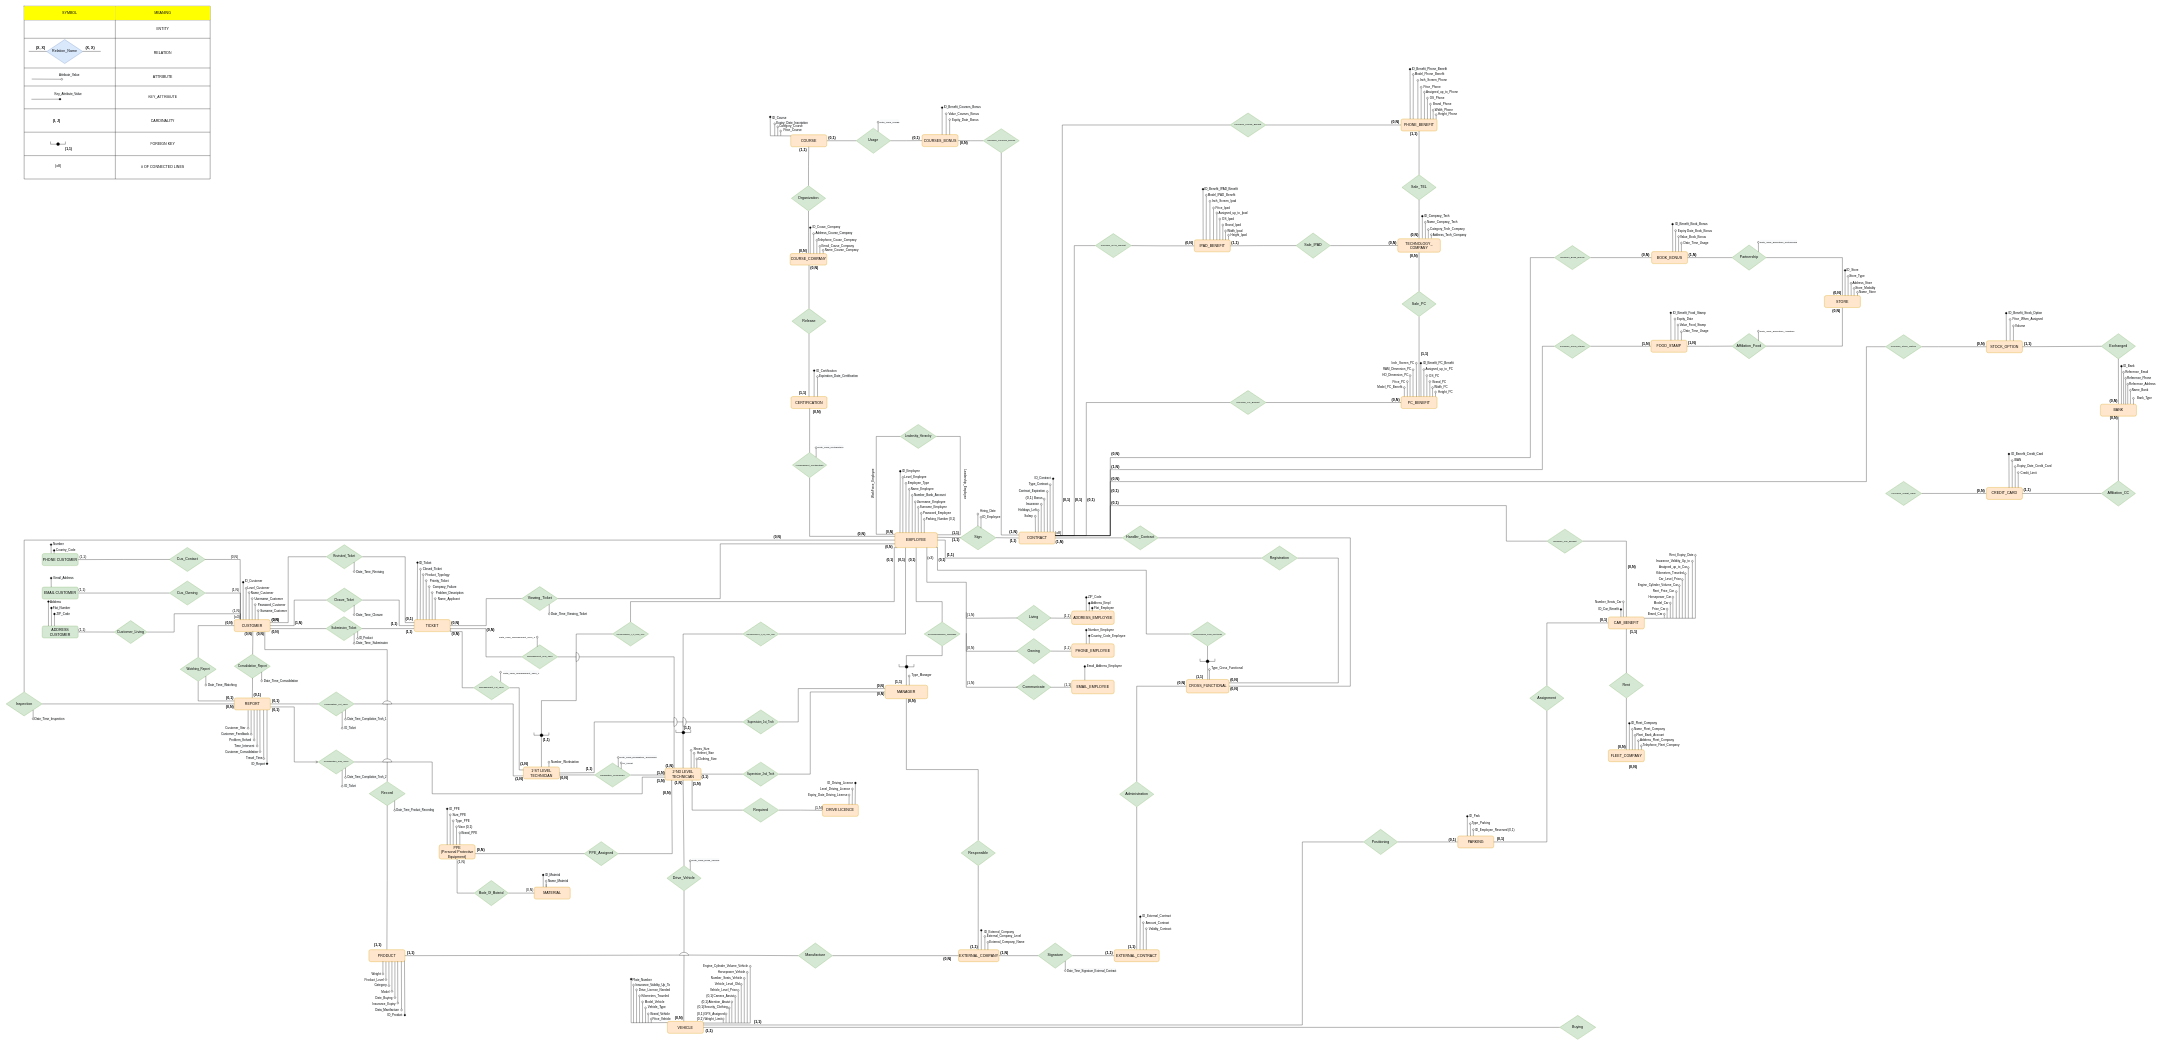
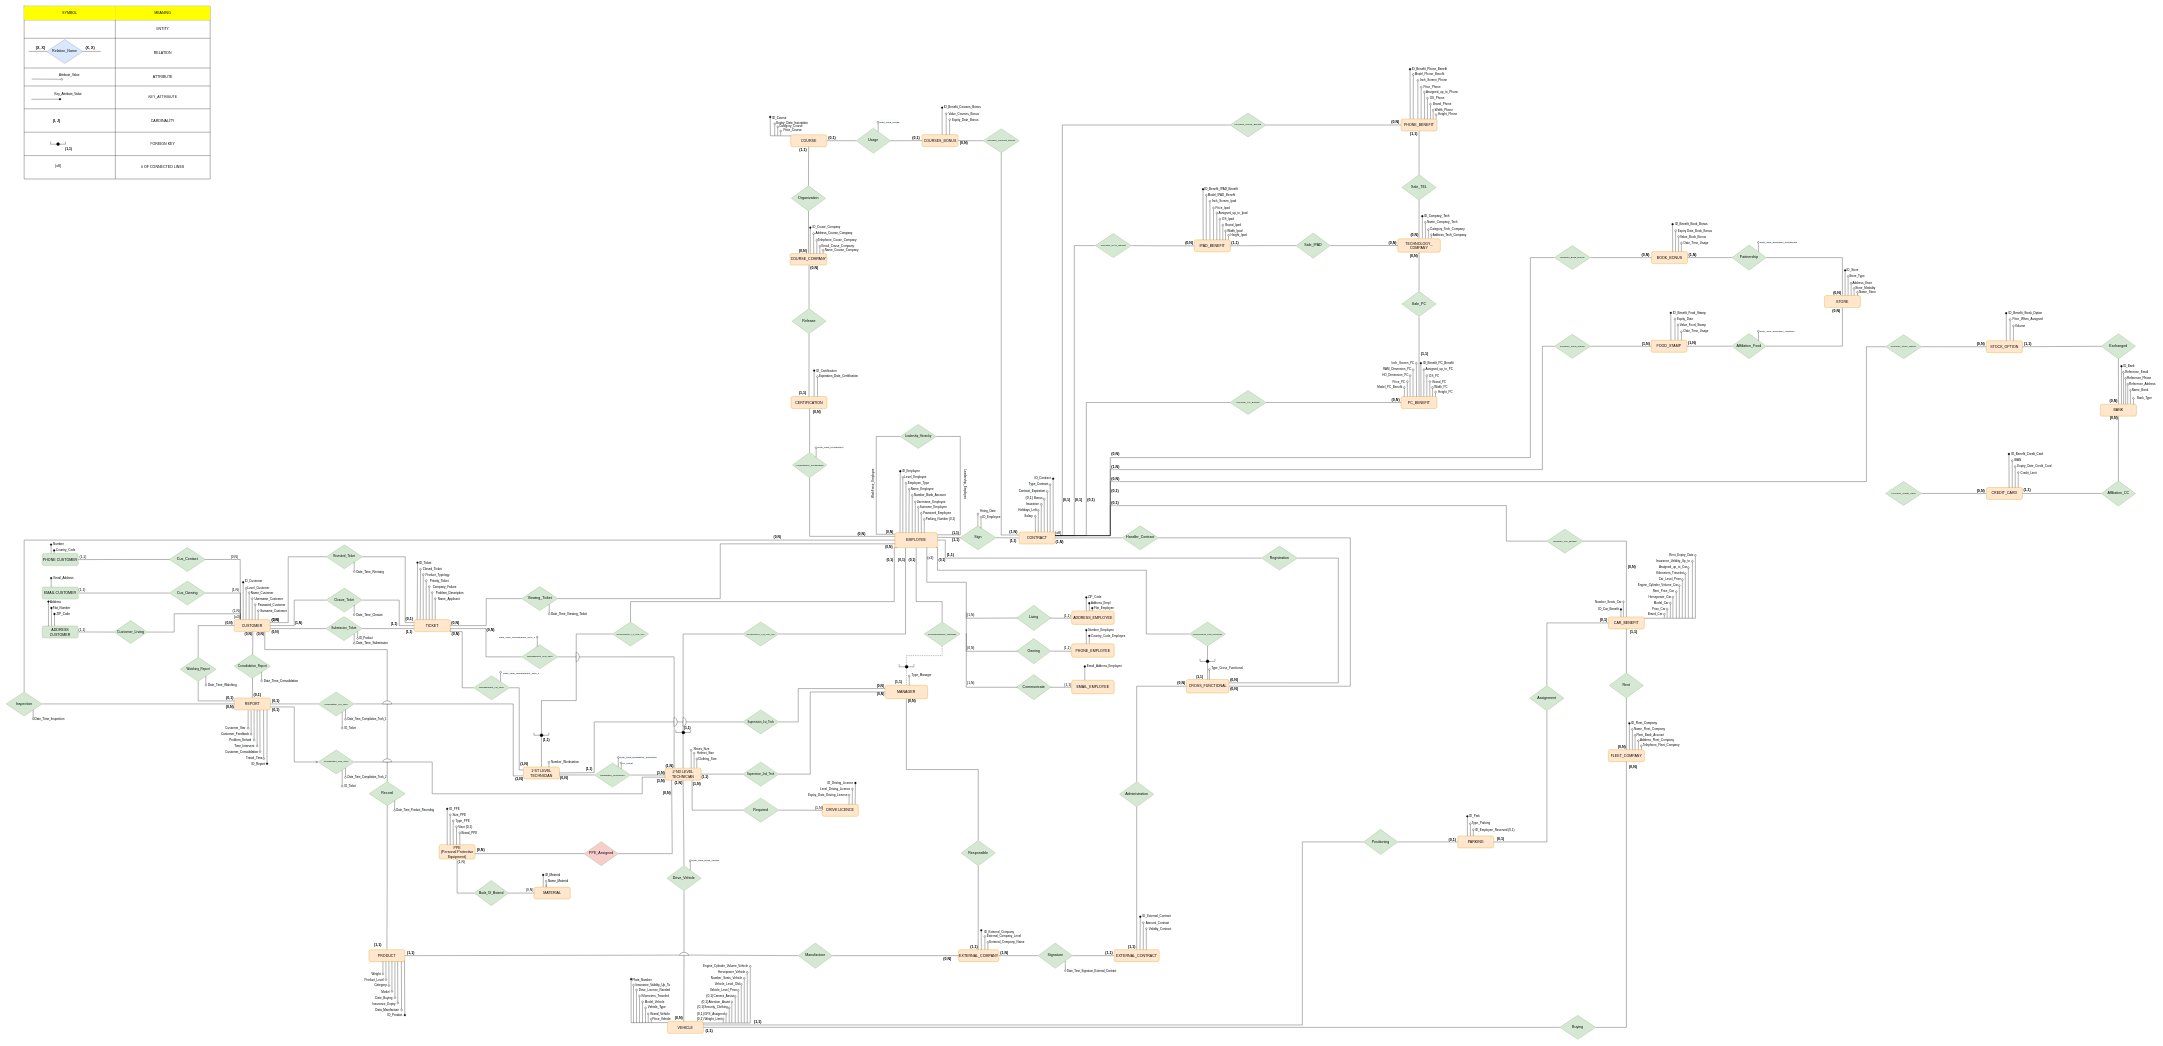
(914, 656) -> (914, 656)
(601, 854) -> (601, 854)
none -> (1626, 910)
